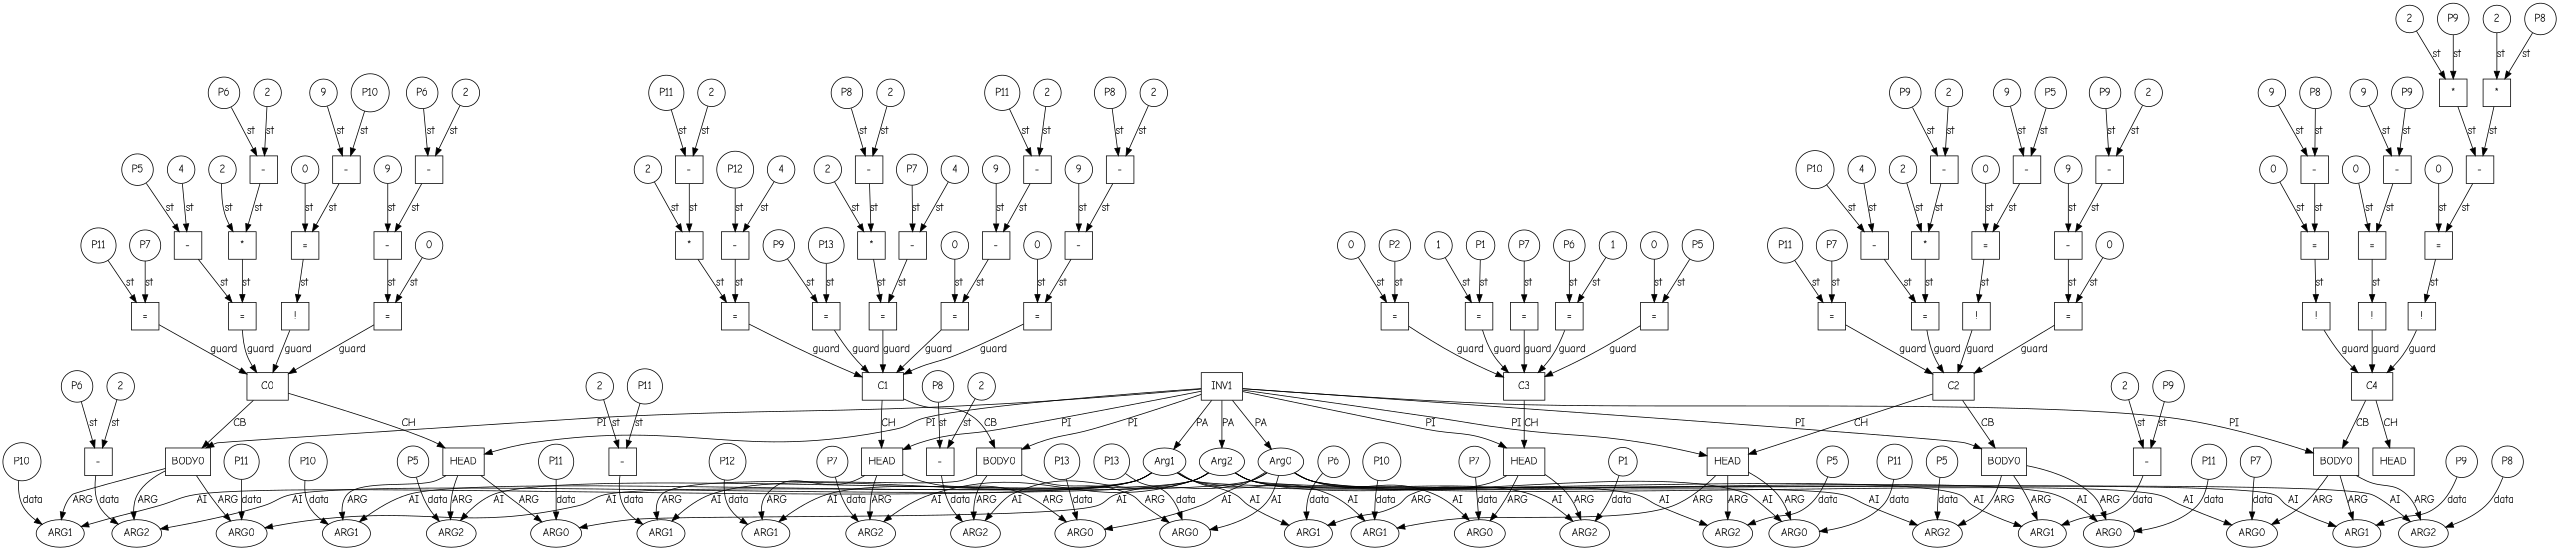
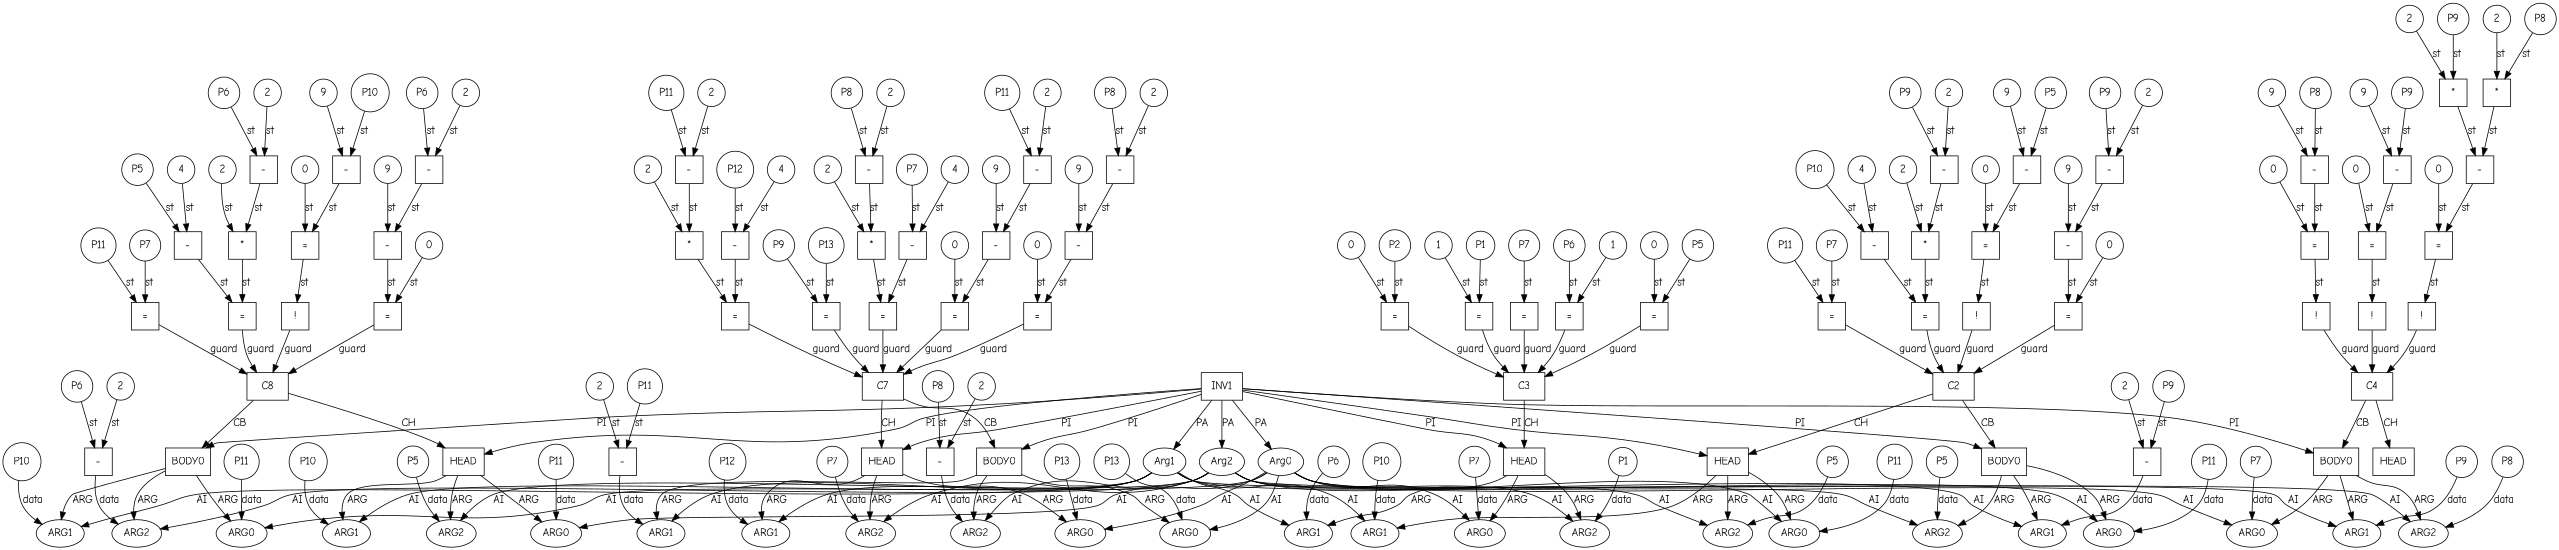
(268, 386) -> (268, 386)
(883, 386) -> (883, 386)
